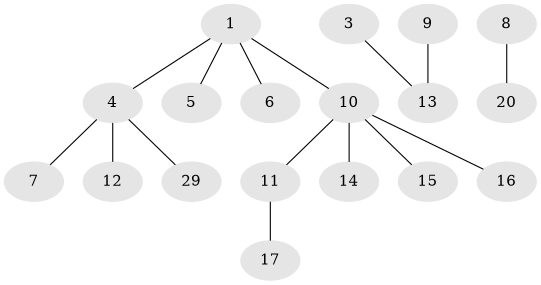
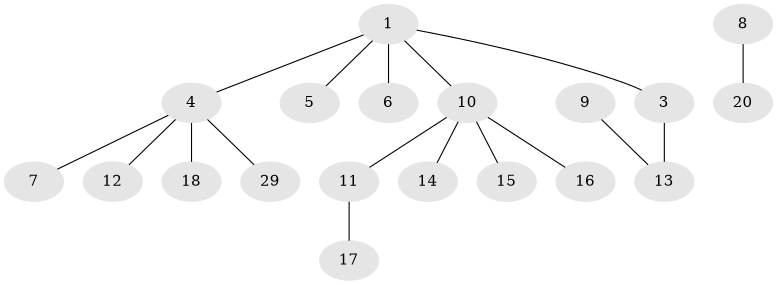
none -> (531, 55)
none -> (192, 182)
